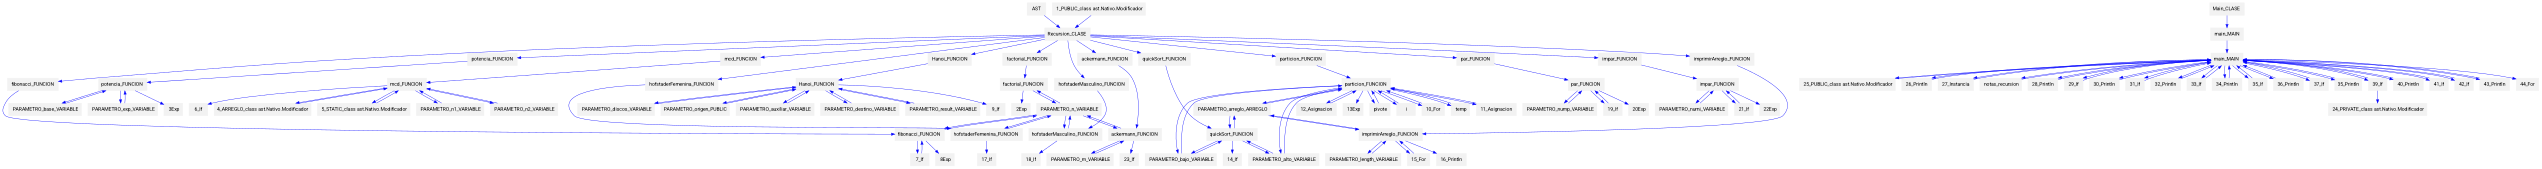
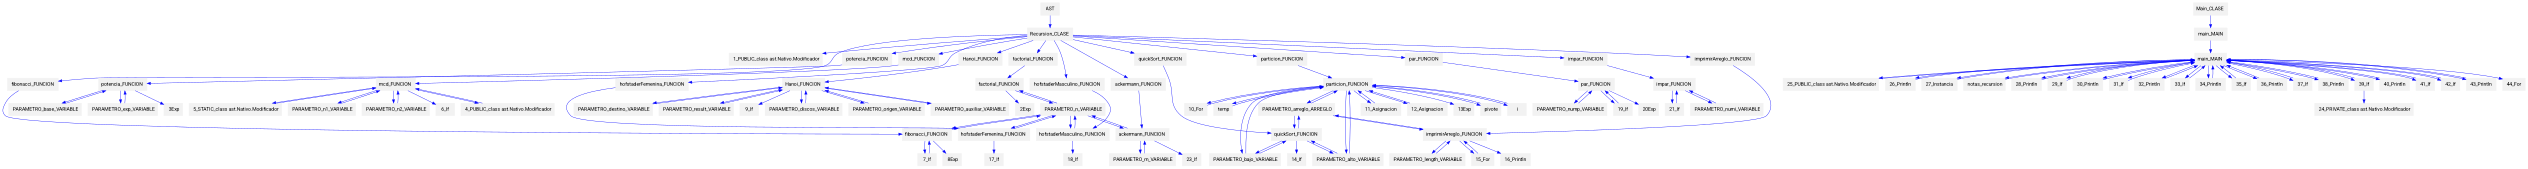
(1085, 21) -> (927, 44)
(2348, 84) -> (2333, 84)
(263, 109) -> (508, 109)
(695, 109) -> (887, 109)
(1770, 109) -> none
